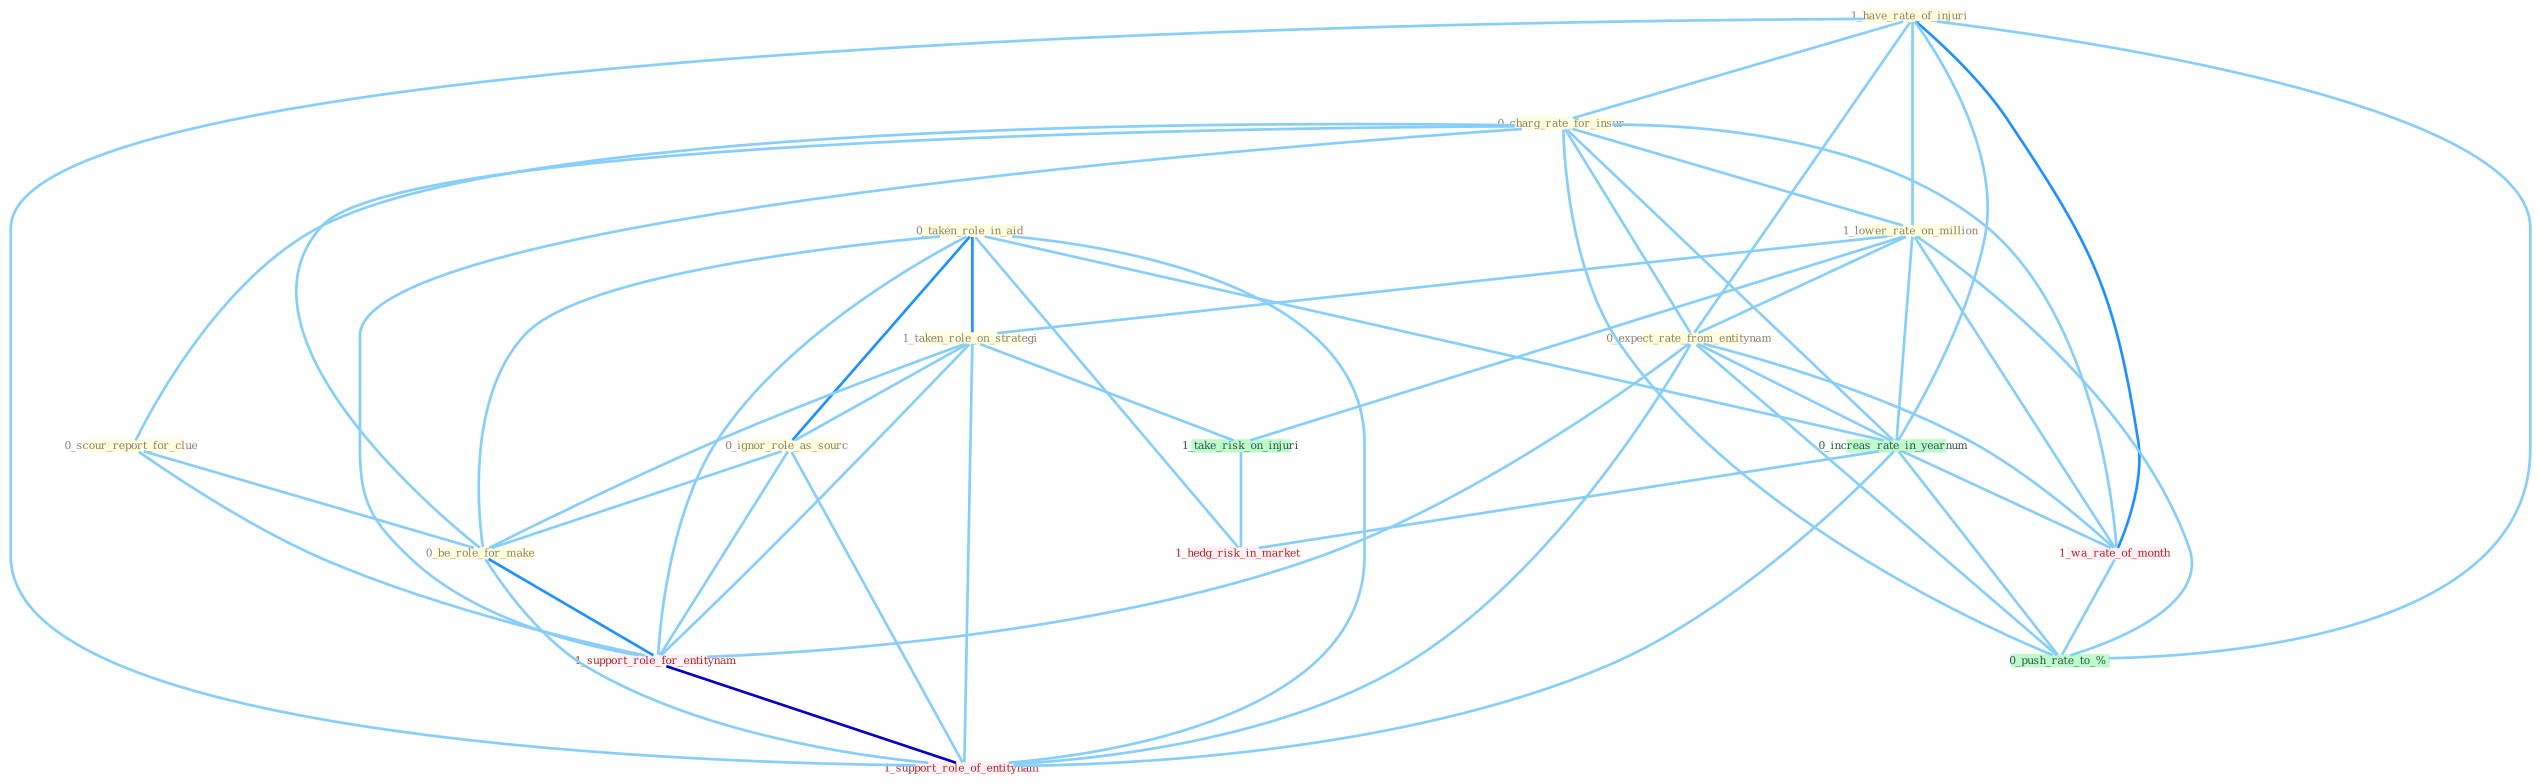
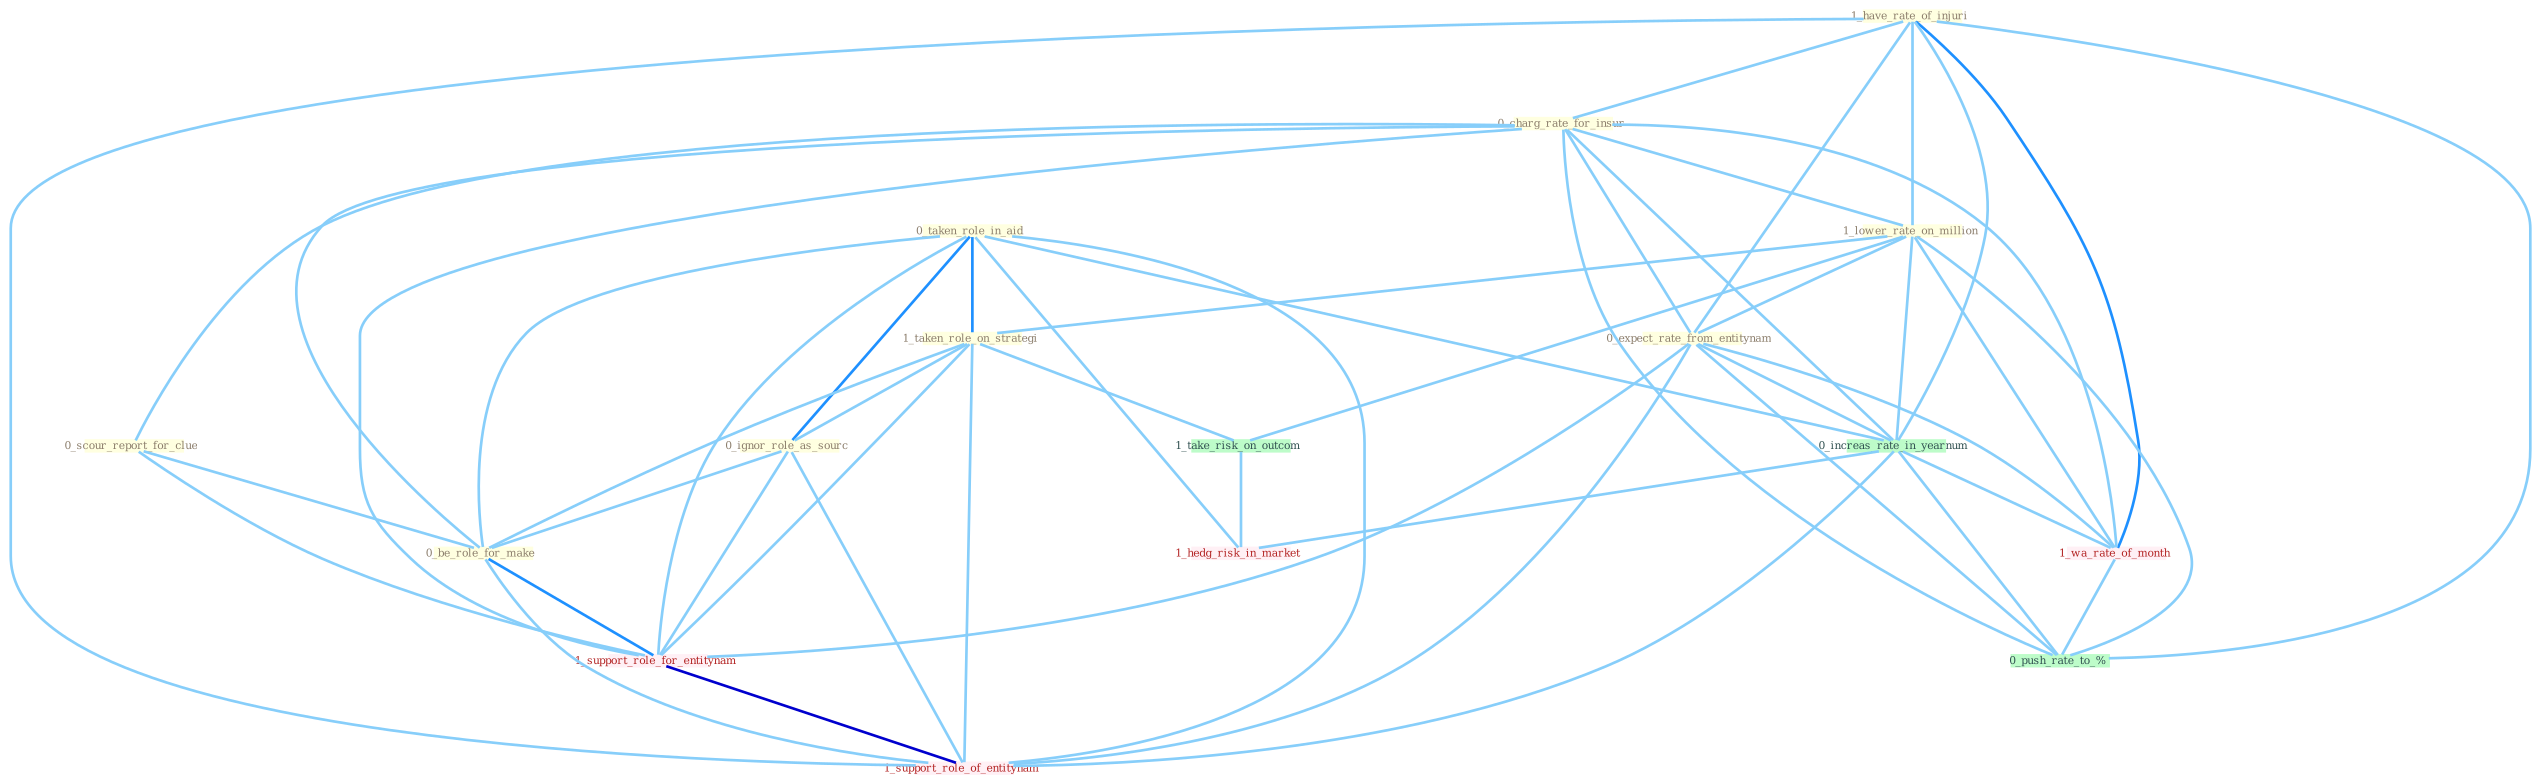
(1241, 446) -> (1241, 446)
